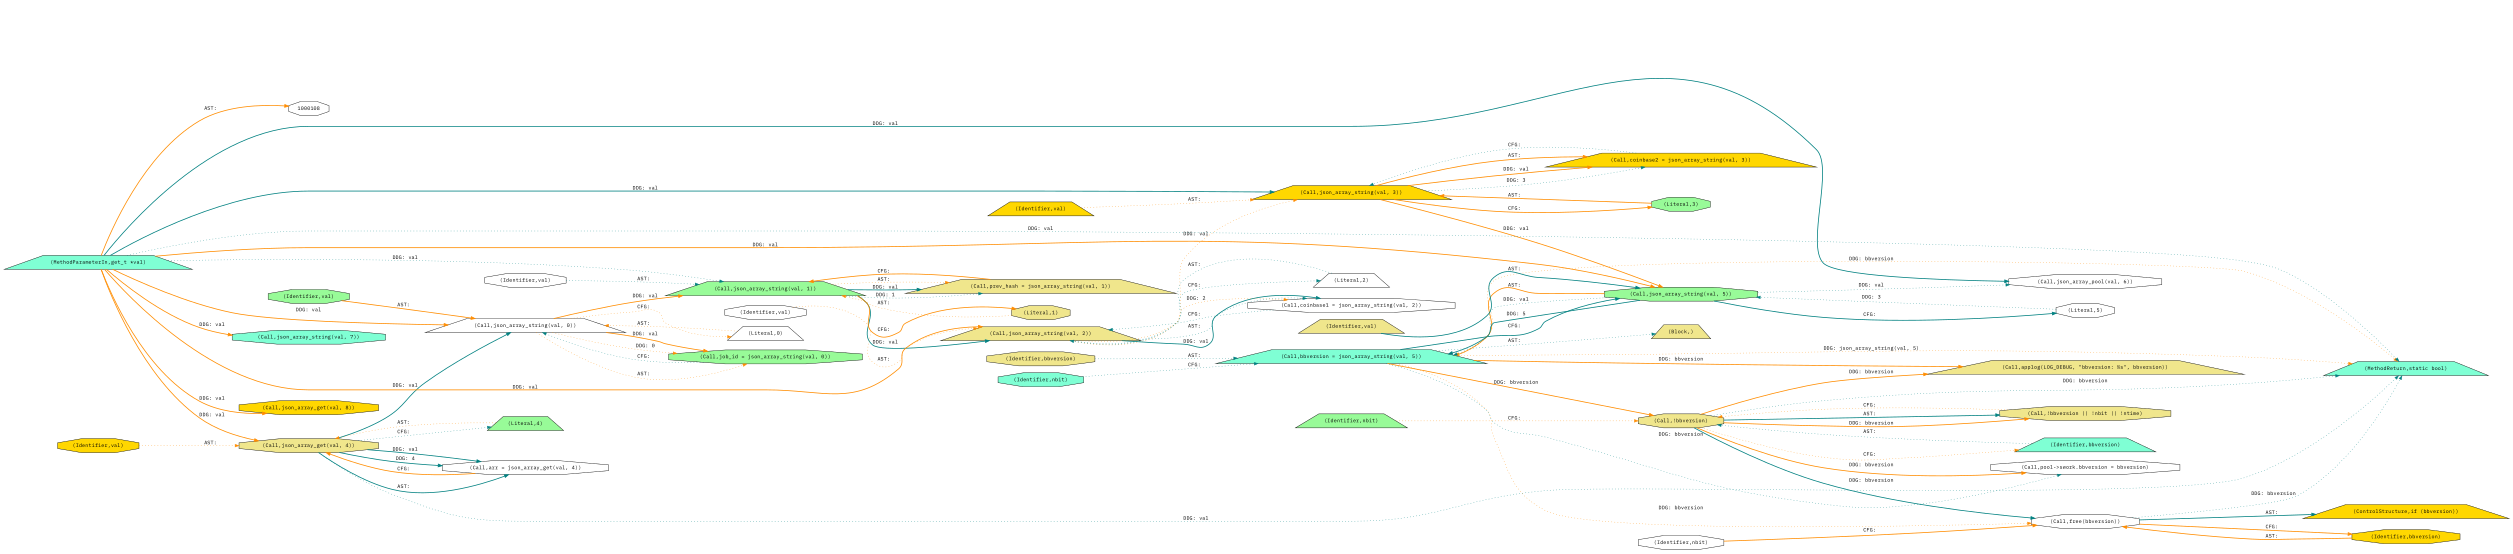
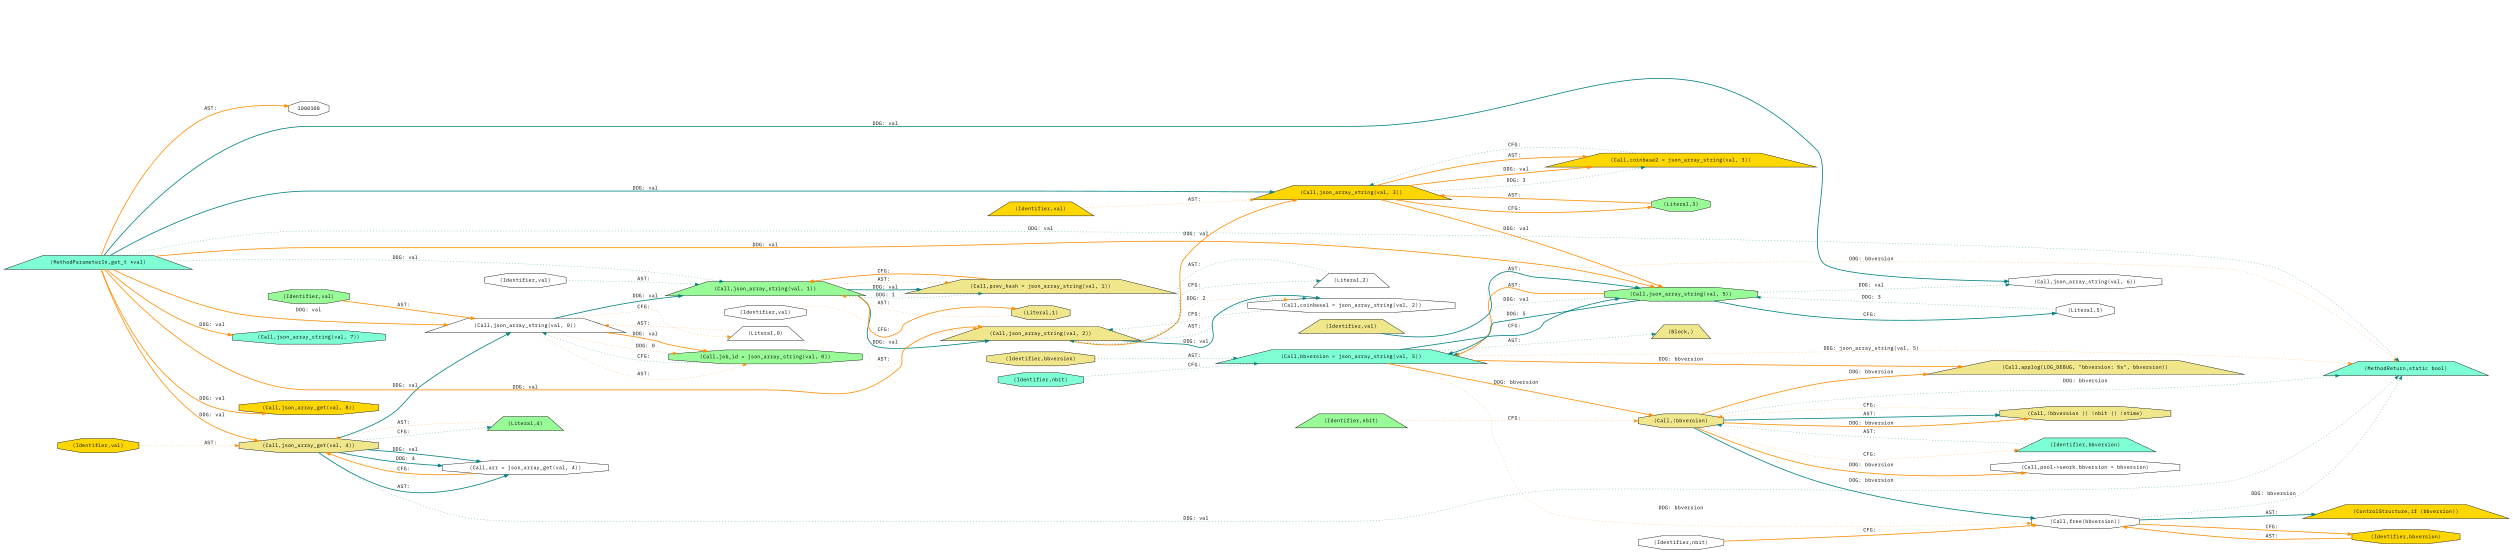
(1180, 277) -> (1180, 277)
(2085, 282) -> (2085, 282)
(616, 305) -> (616, 305)
(1710, 484) -> none
